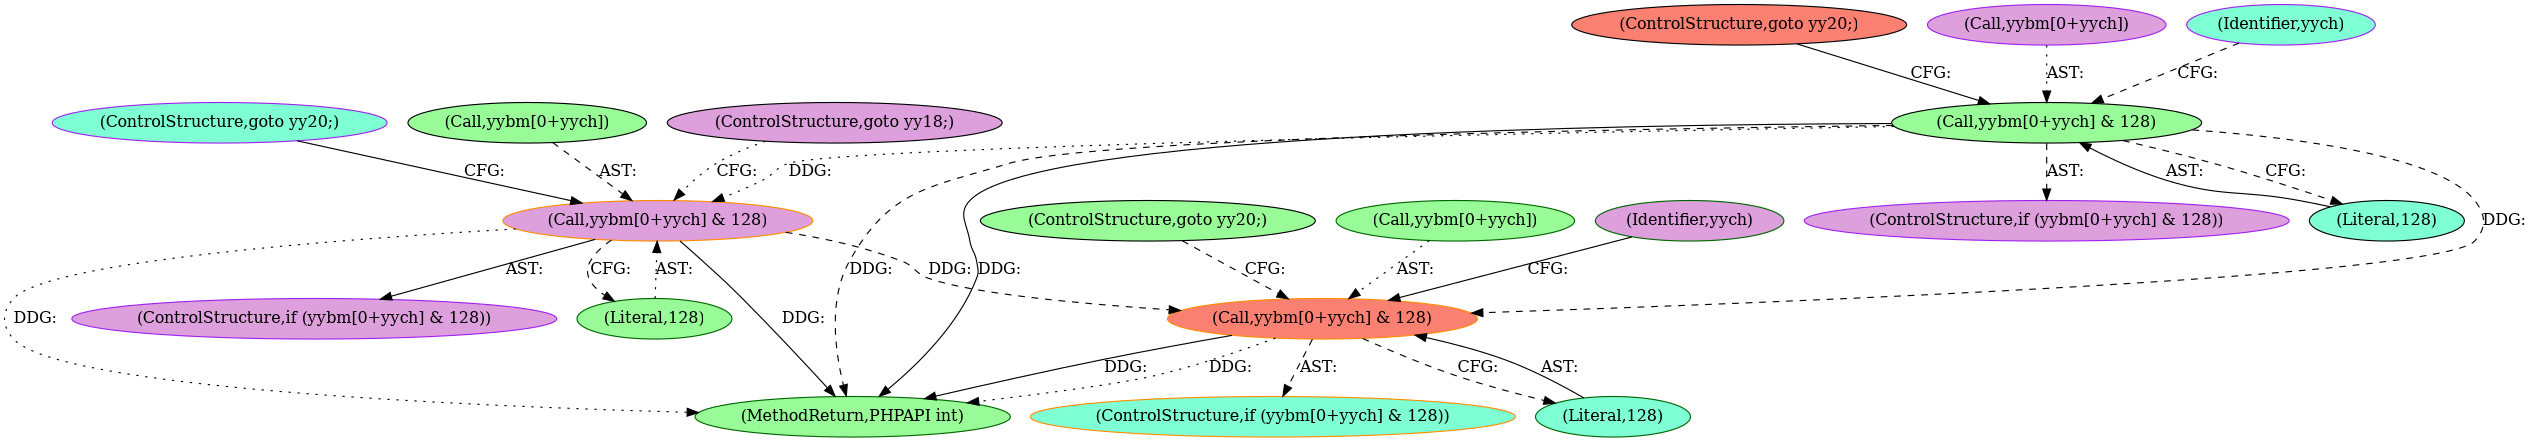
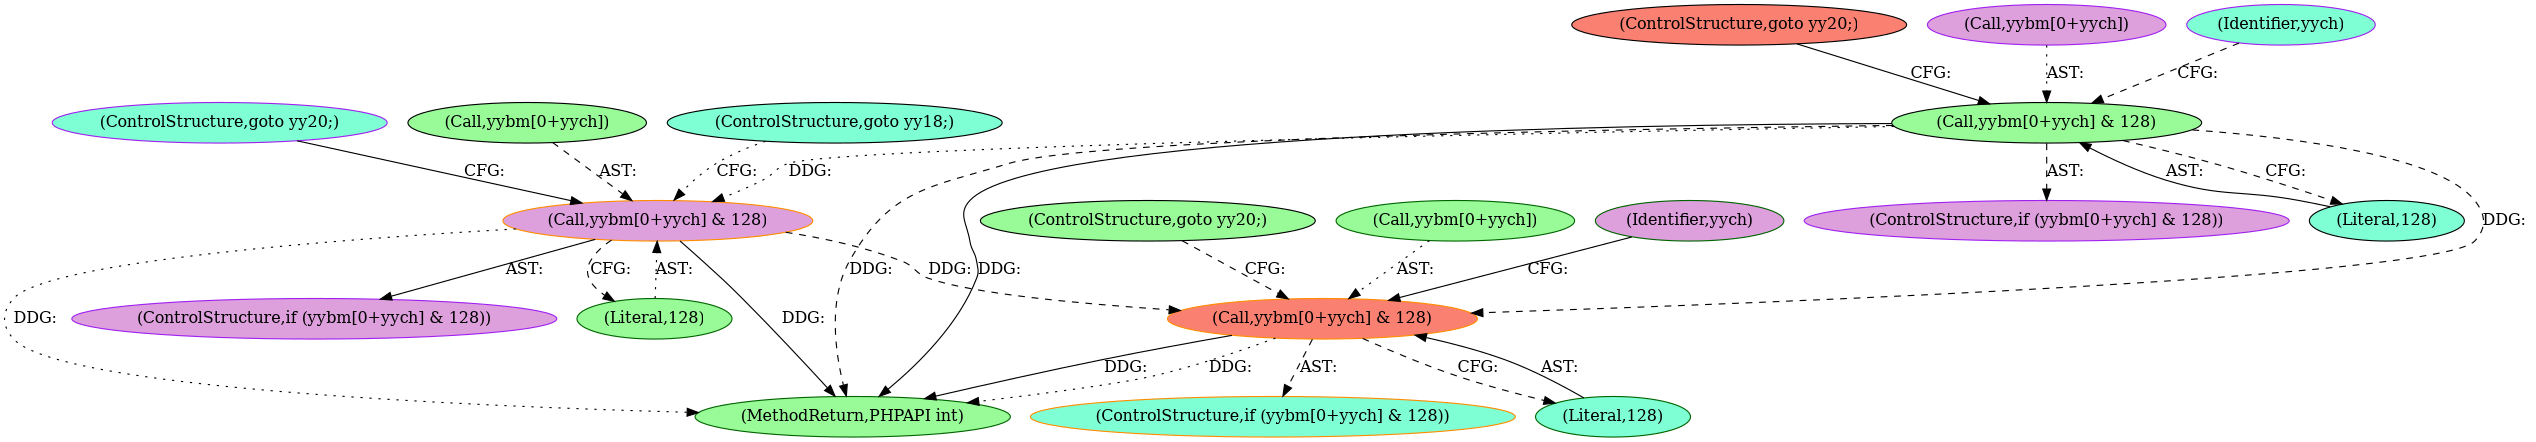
(835, 123) -> (835, 123)
